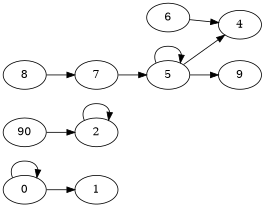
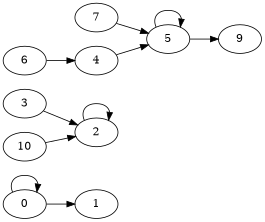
(201, 52) -> (129, 51)
(25, 75) -> none
none -> (25, 104)
(25, 132) -> (25, 147)
